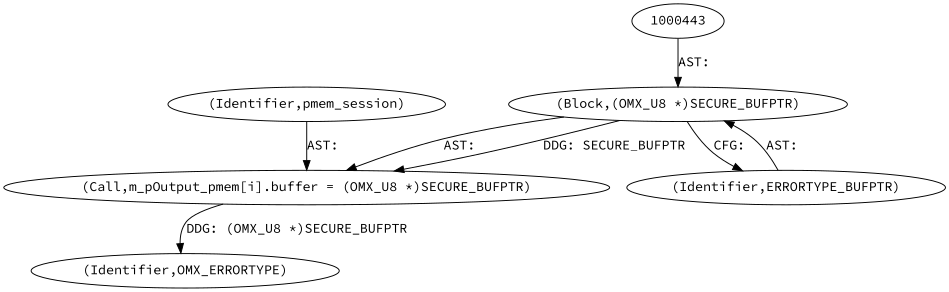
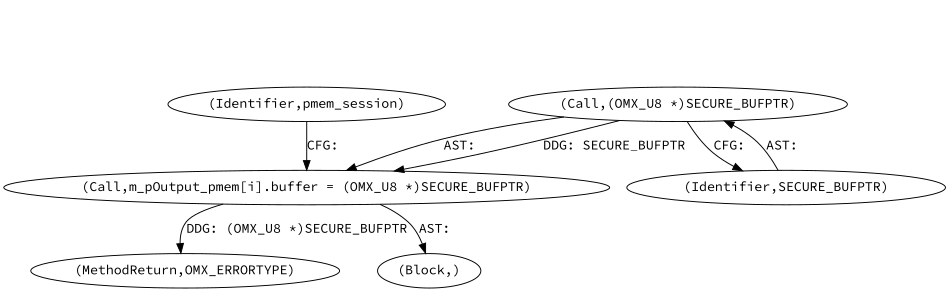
(678, 21) -> none
(678, 104) -> (678, 104)
(327, 146) -> (327, 146)
(786, 188) -> (786, 188)
(185, 271) -> (185, 271)
none -> (429, 271)
